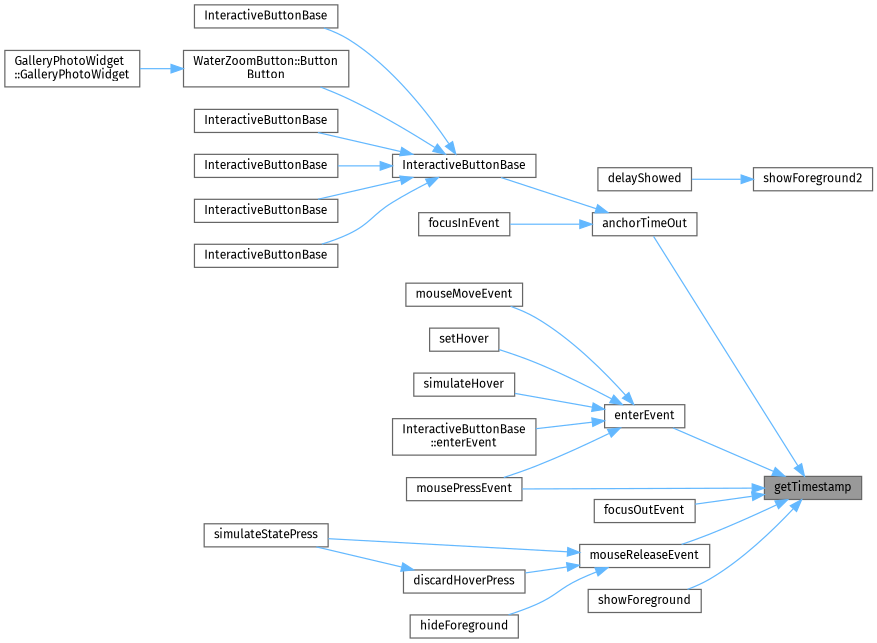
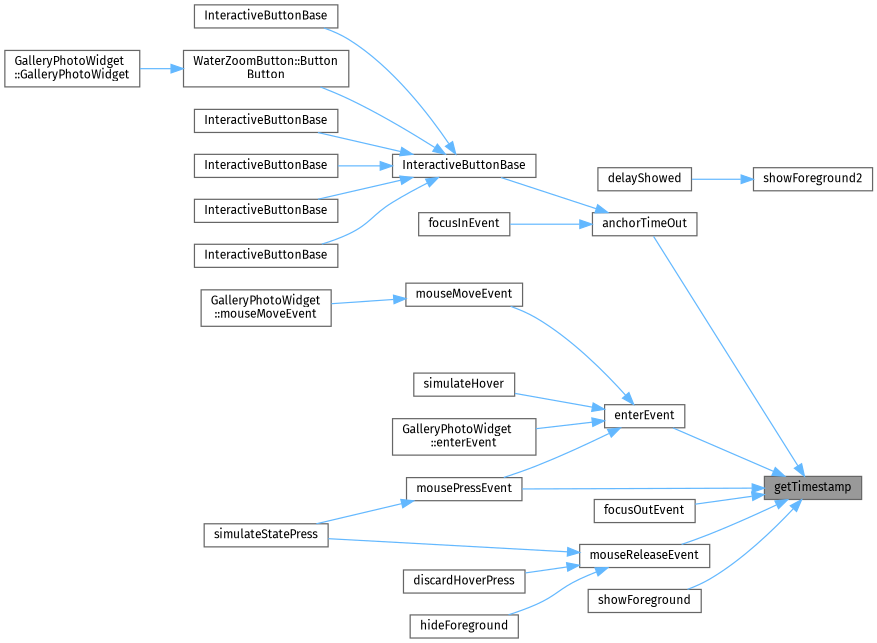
none -> (266, 308)
(464, 340) -> none
(464, 437) -> (464, 437)
(359, 557) -> (359, 514)
